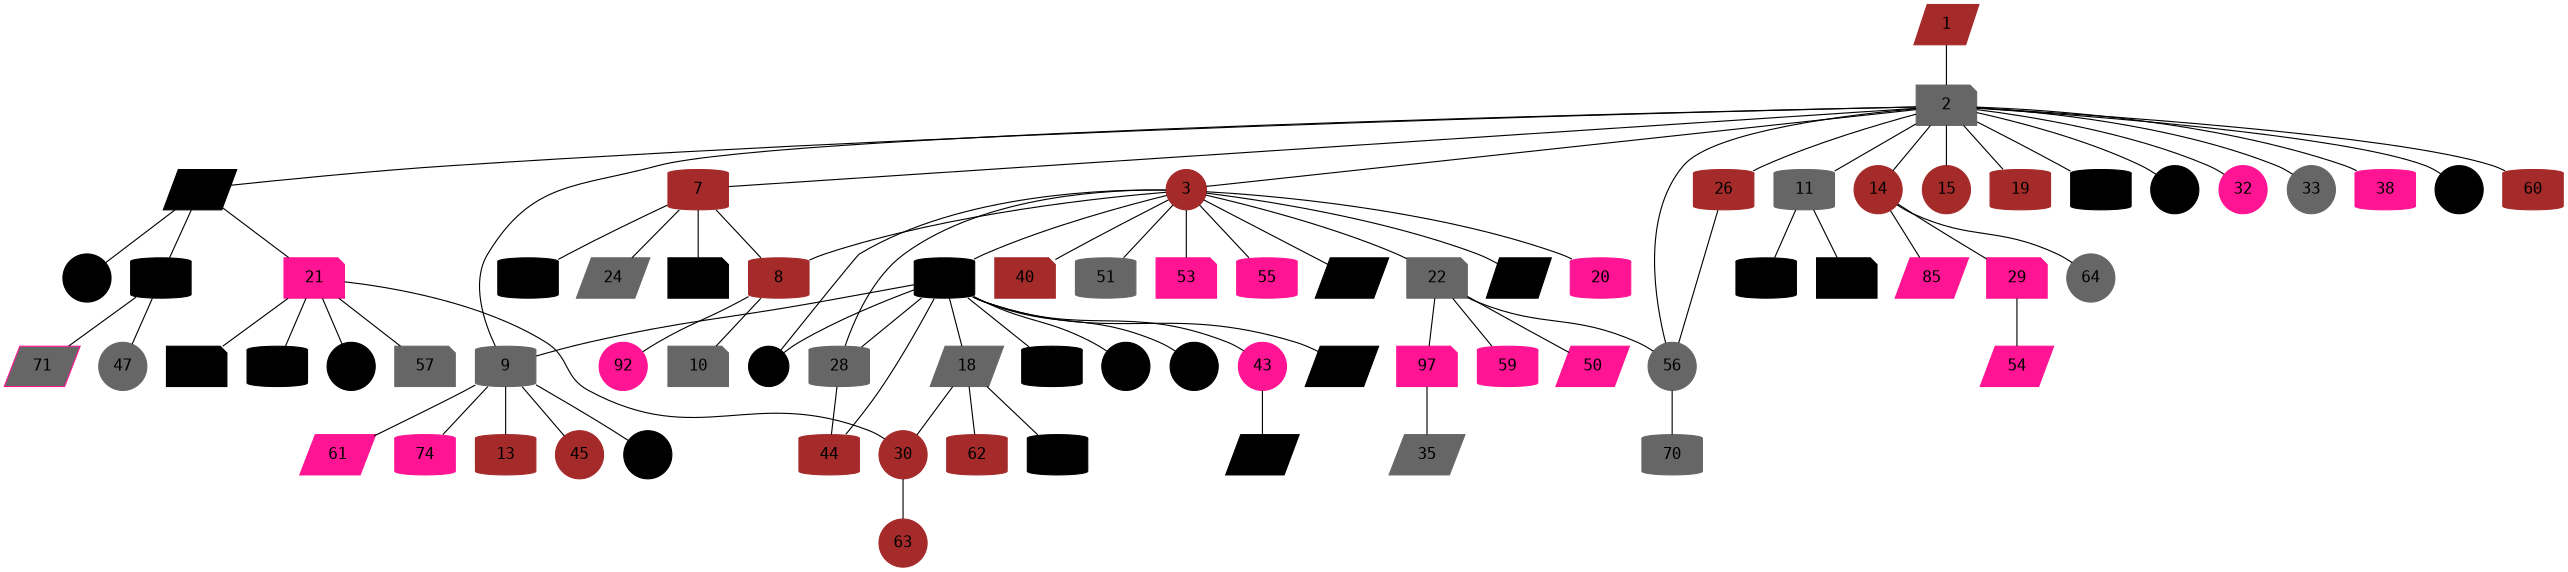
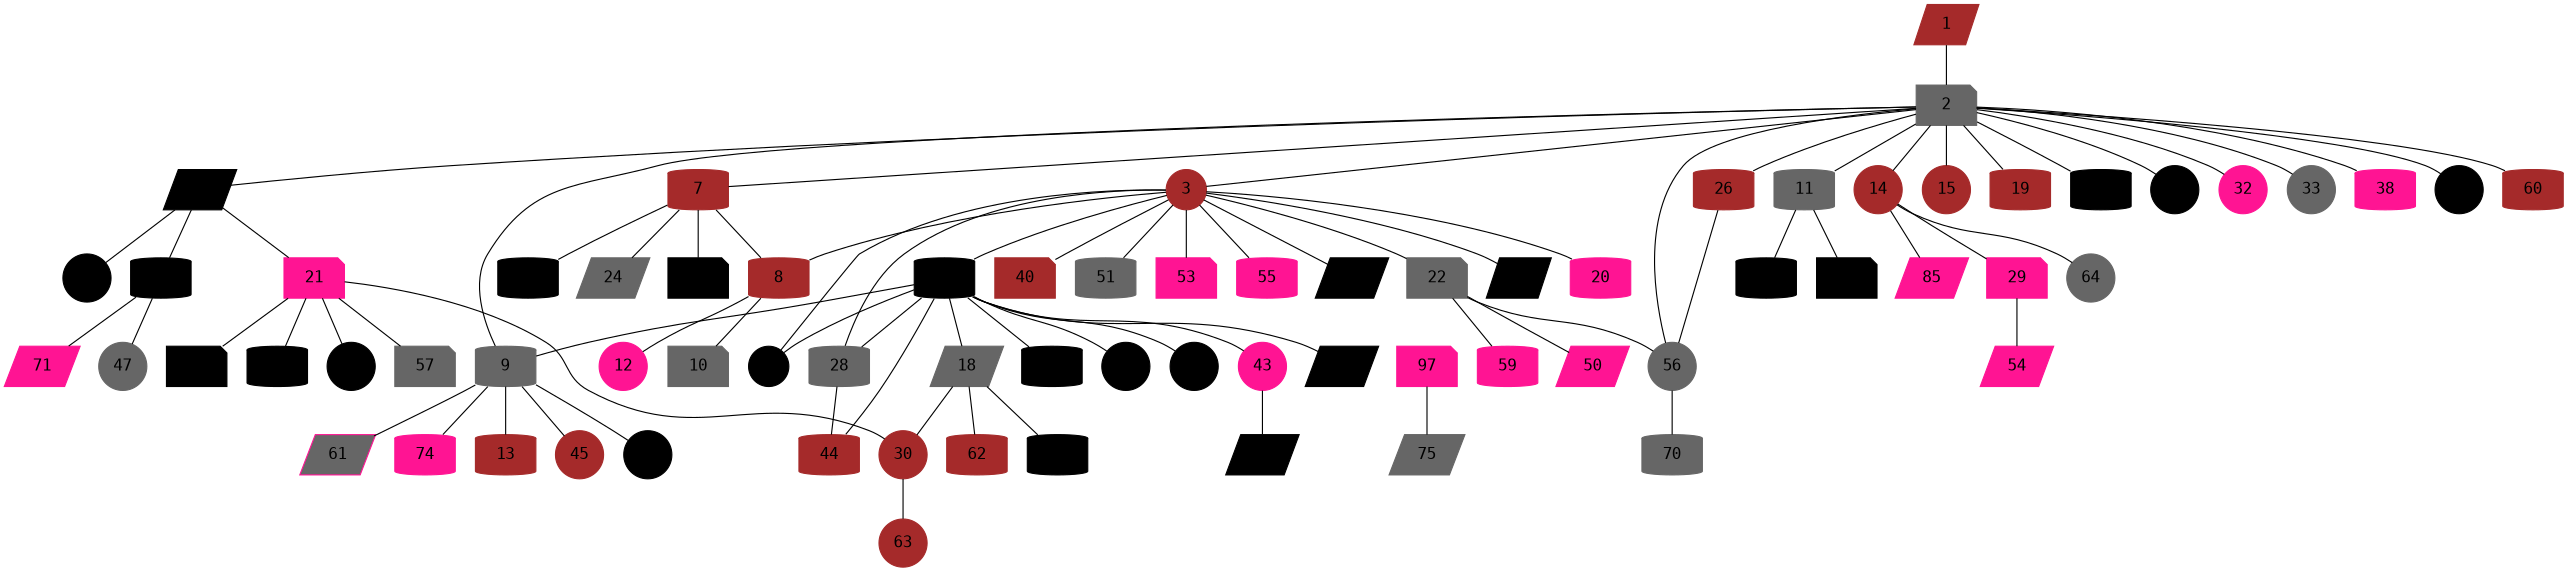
(1432, 322) -> none
(42, 366) -> (42, 366)
(623, 366) -> (623, 366)
(338, 455) -> (338, 455)
(1427, 455) -> (1427, 455)
